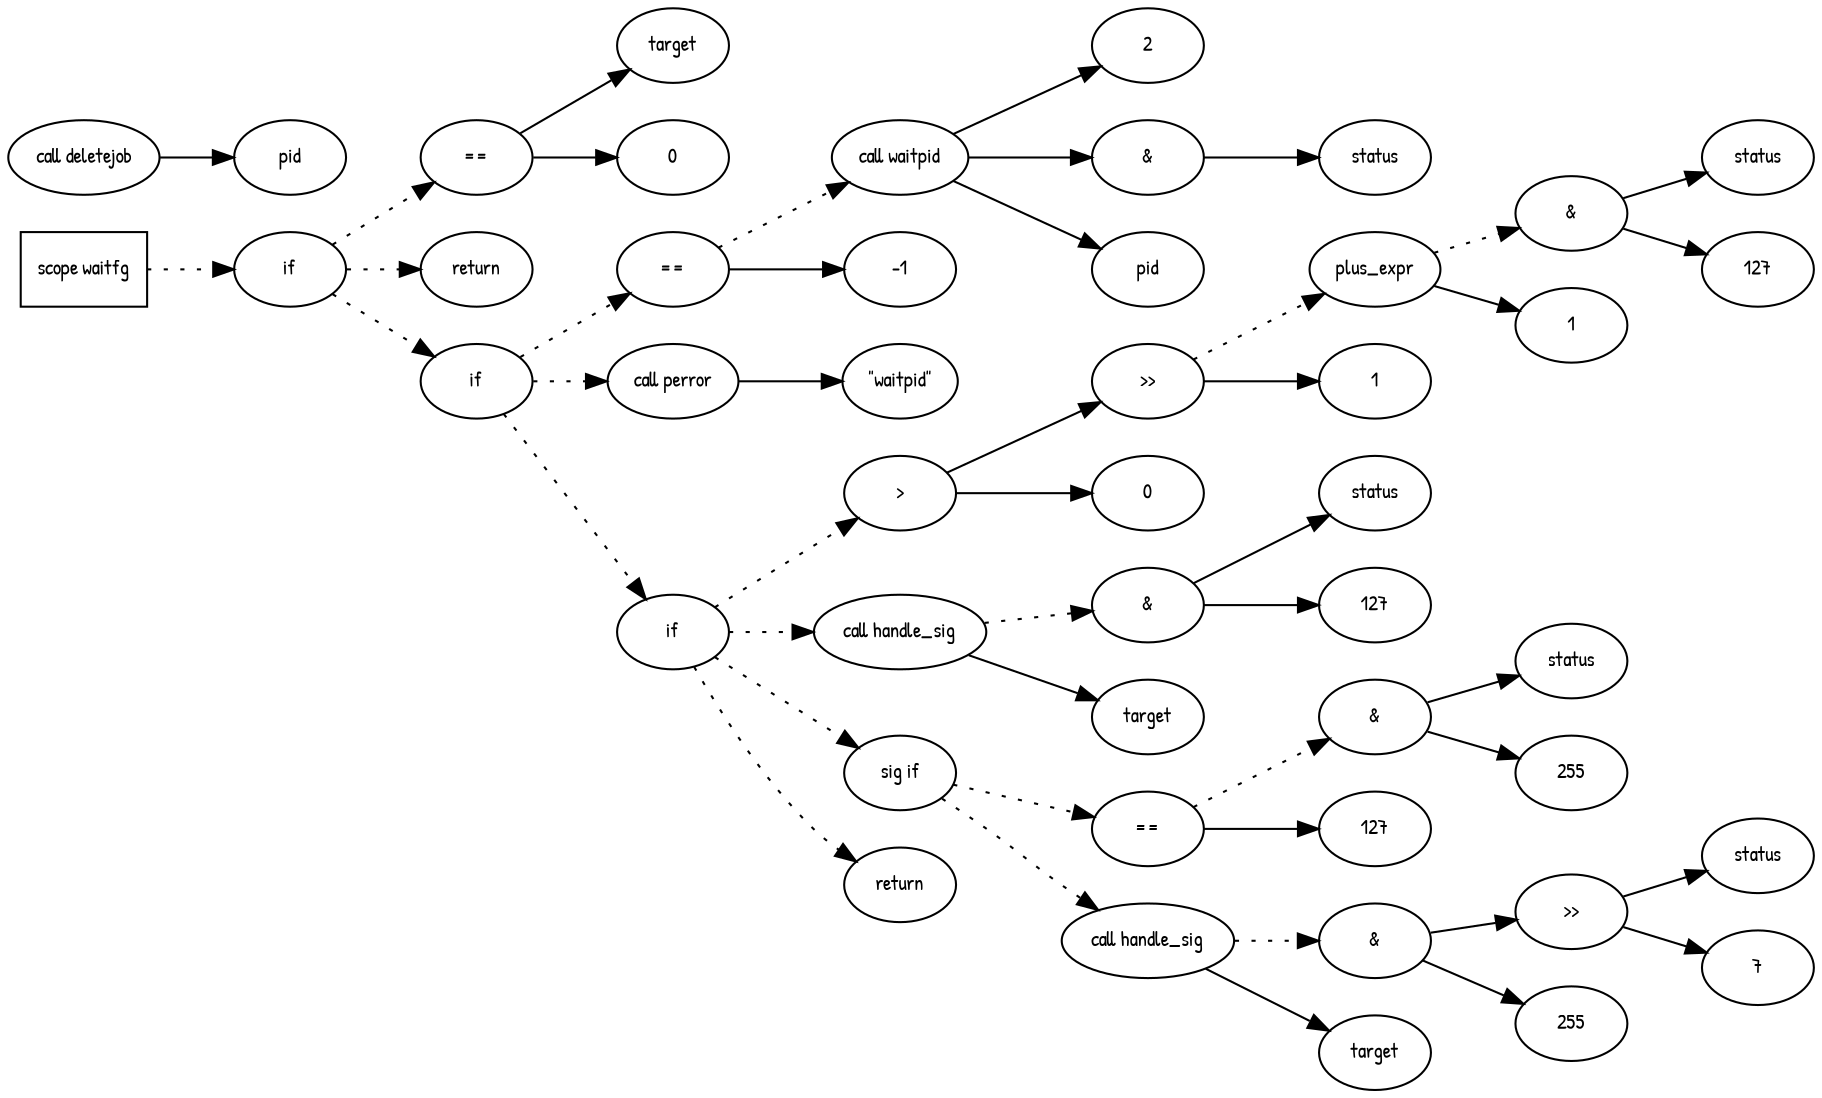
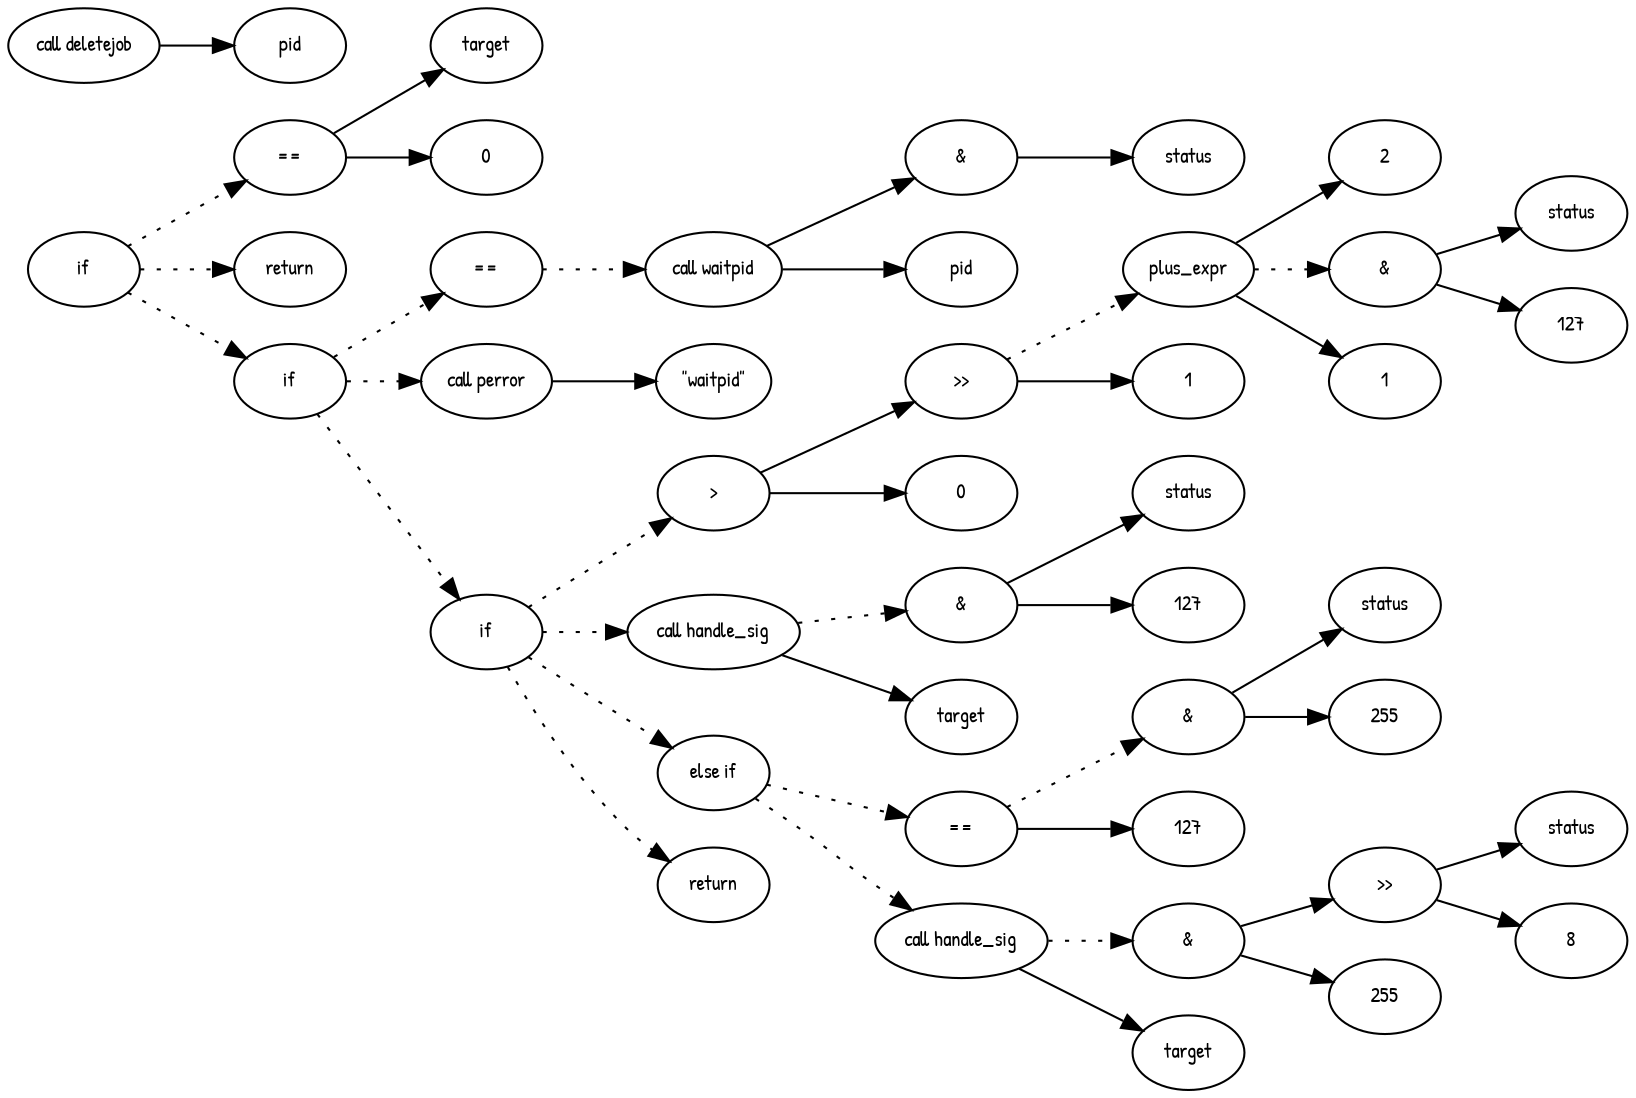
(1017, 105) -> (1280, 218)
(84, 269) -> none
(900, 269) -> none
(900, 773) -> (714, 773)
(1758, 968) -> (1571, 941)
